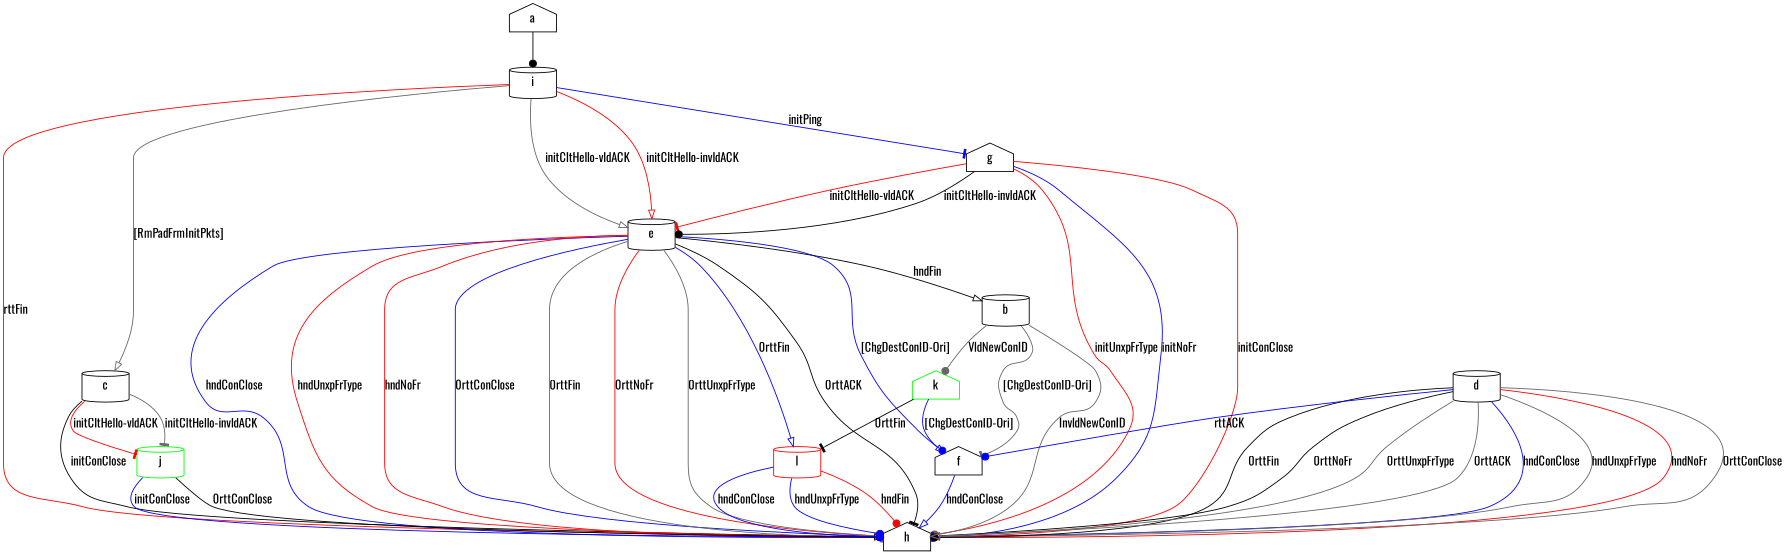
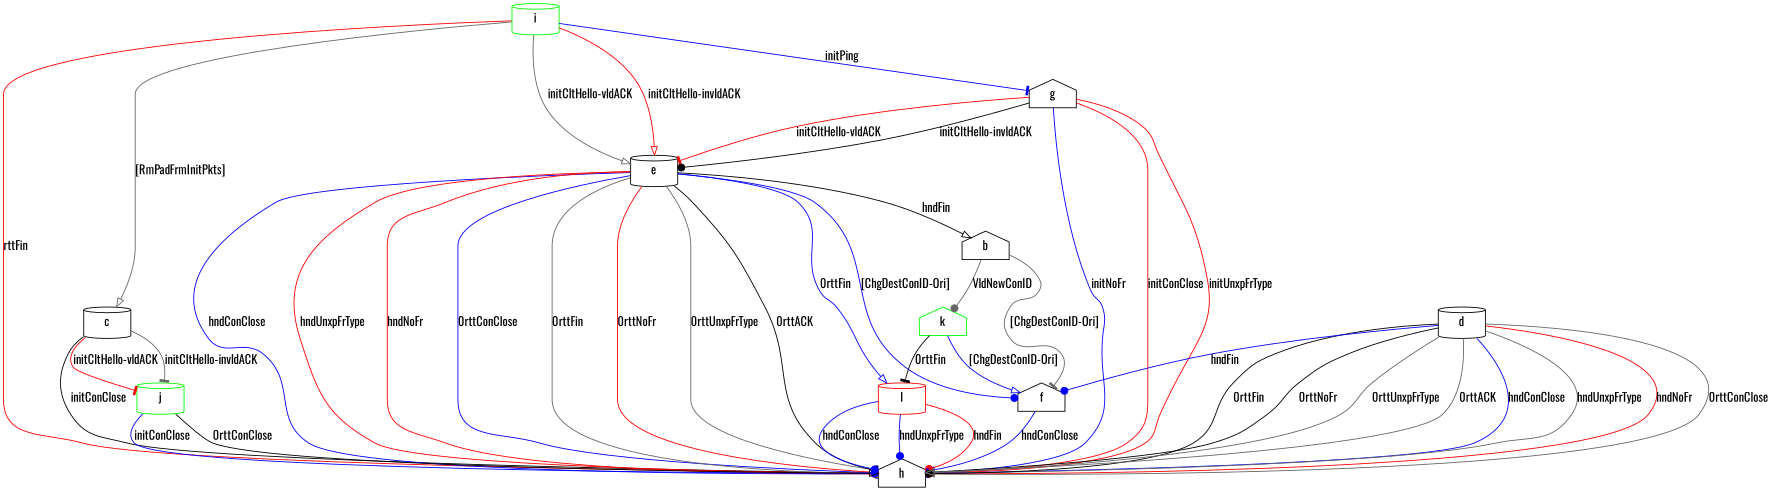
(533, 19) -> none
(533, 83) -> (536, 19)
(1006, 311) -> (986, 247)
(1231, 424) -> (1226, 361)
(1050, 427) -> none
